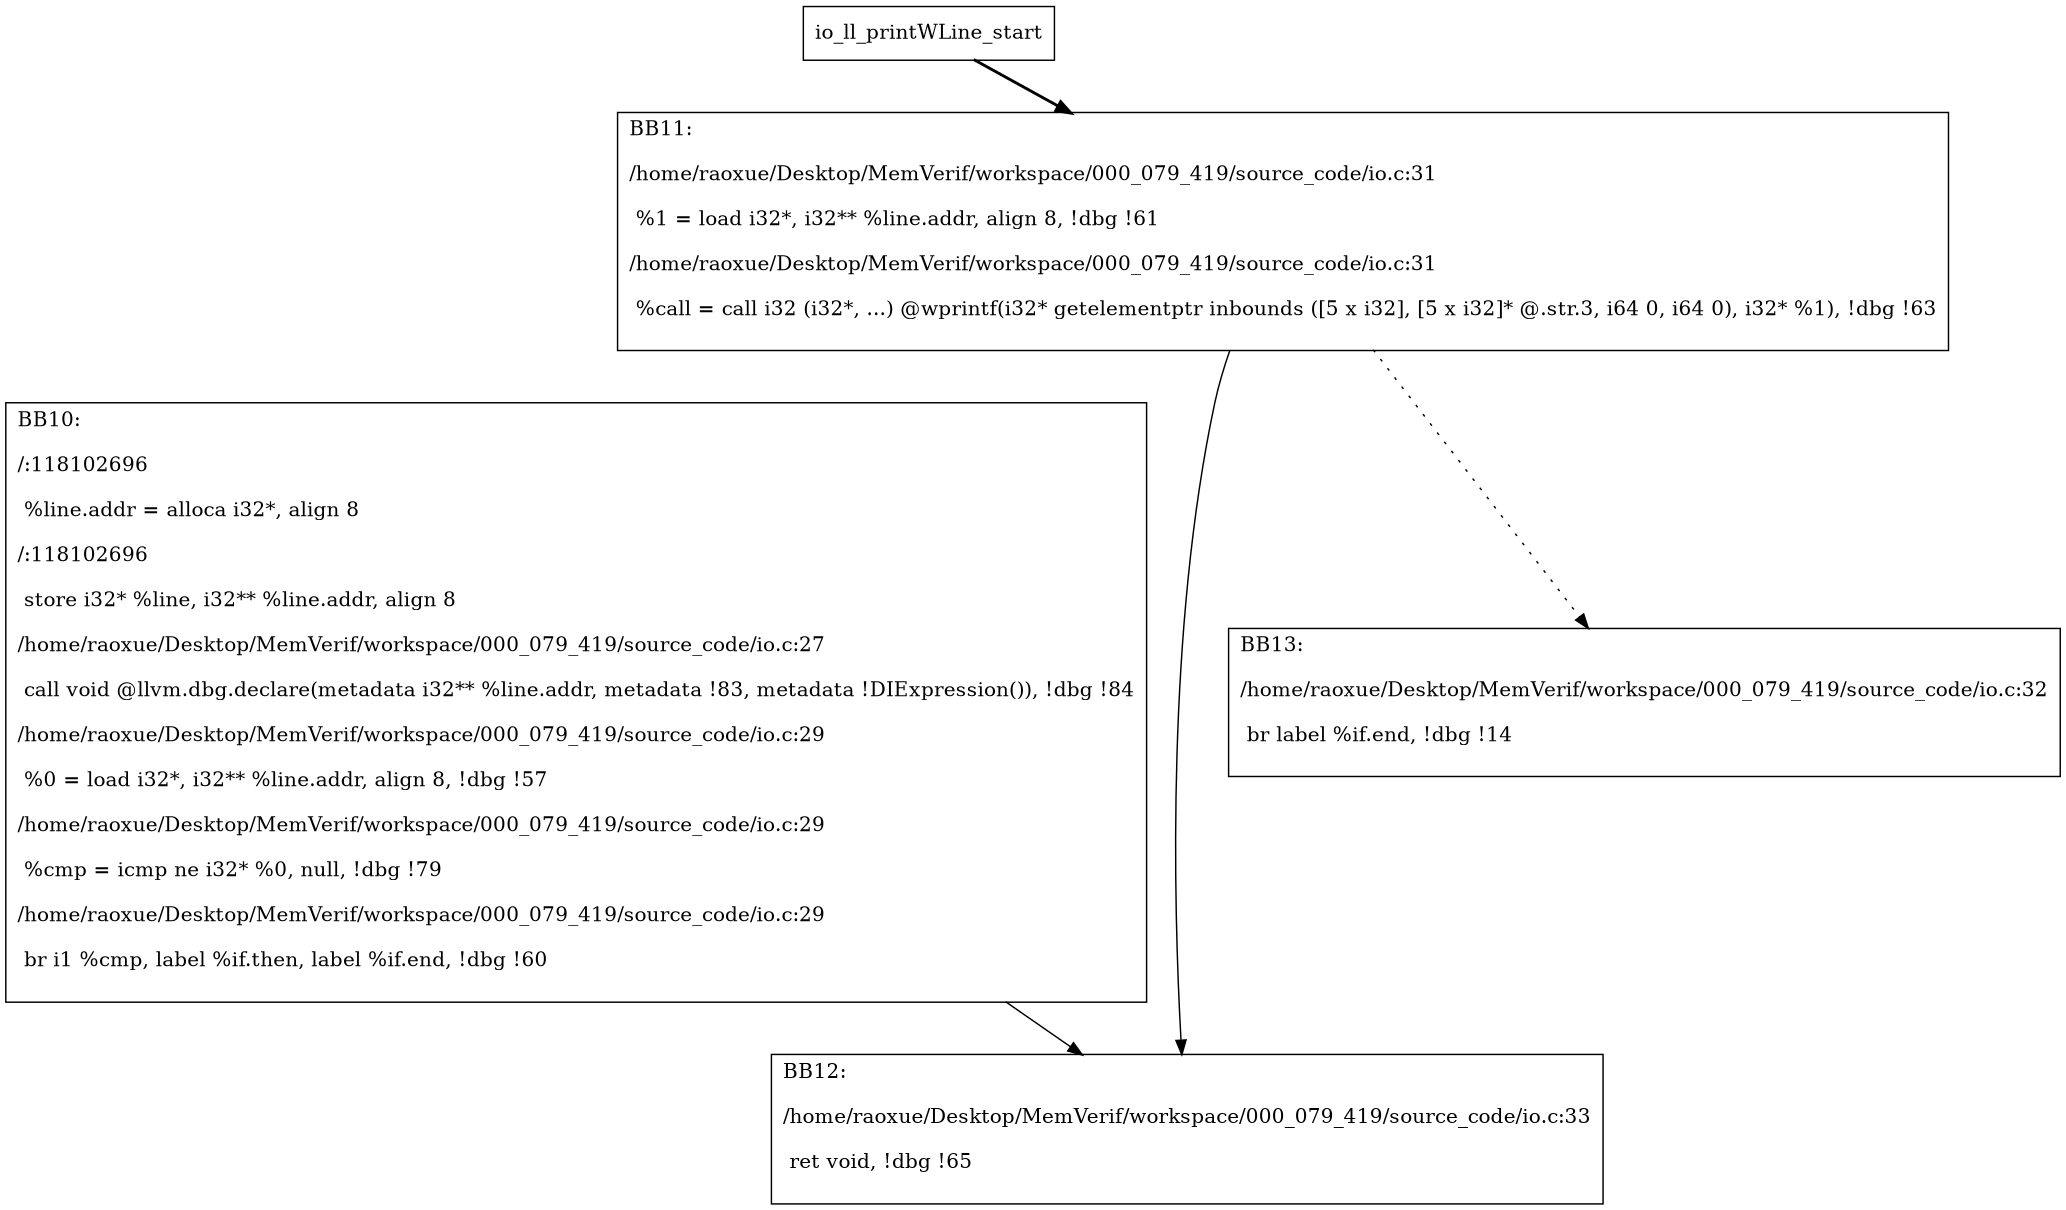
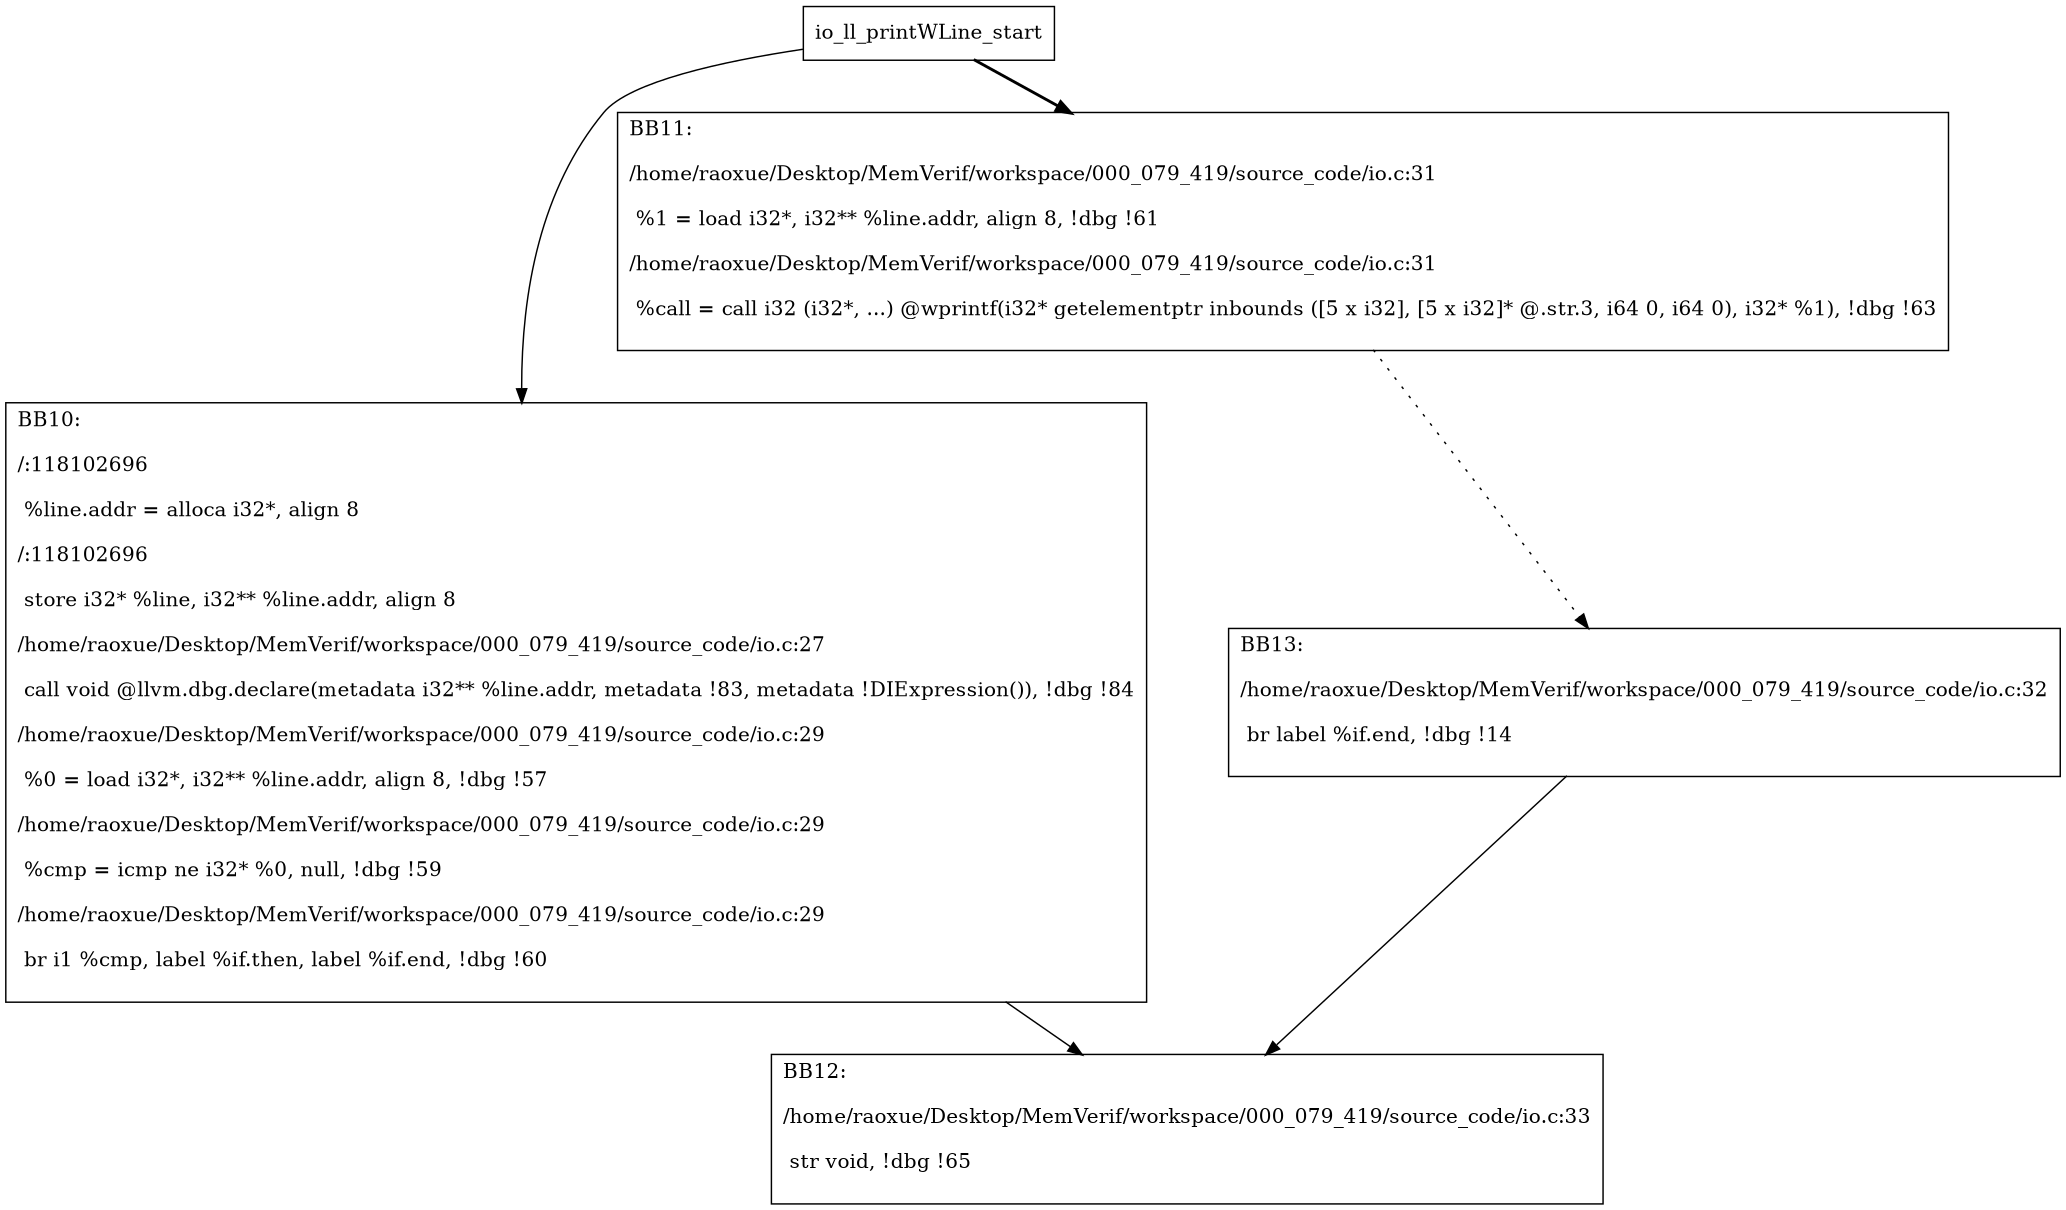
none -> (580, 146)
(1180, 693) -> (1422, 910)
(230, 870) -> (230, 870)
(878, 1162) -> (877, 1162)
